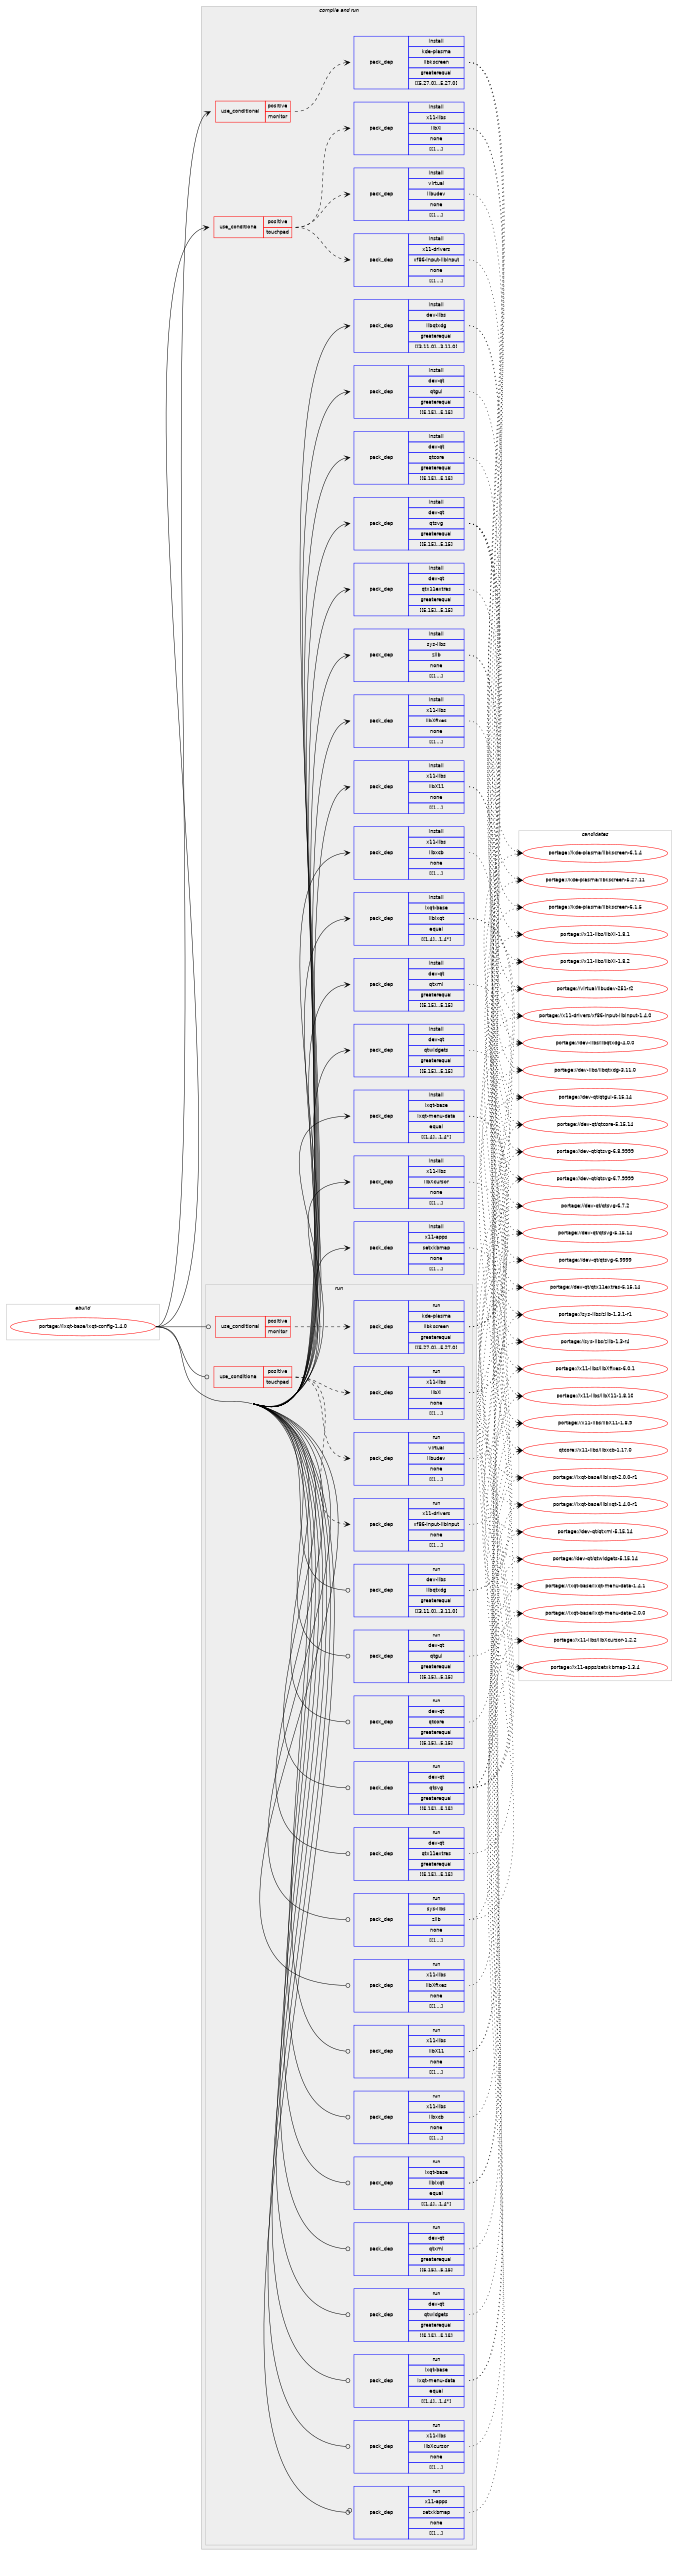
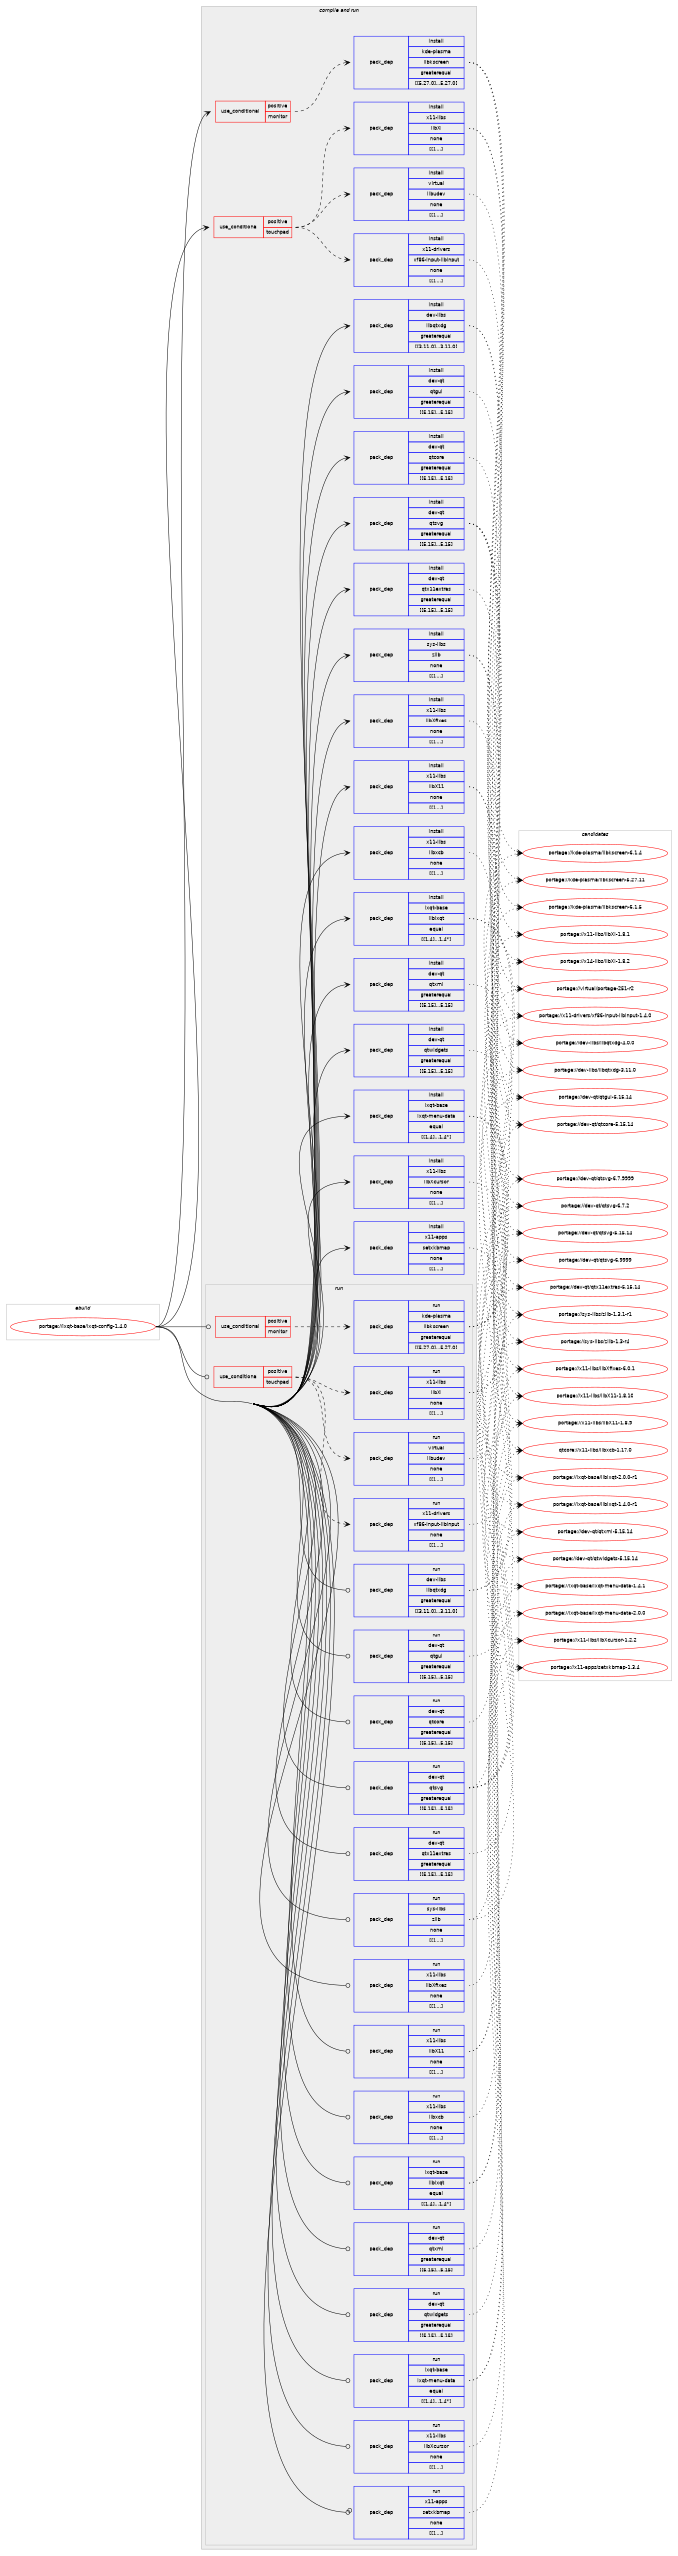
(595, 962) -> (595, 962)
(595, 989) -> (595, 989)
(595, 1152) -> none
